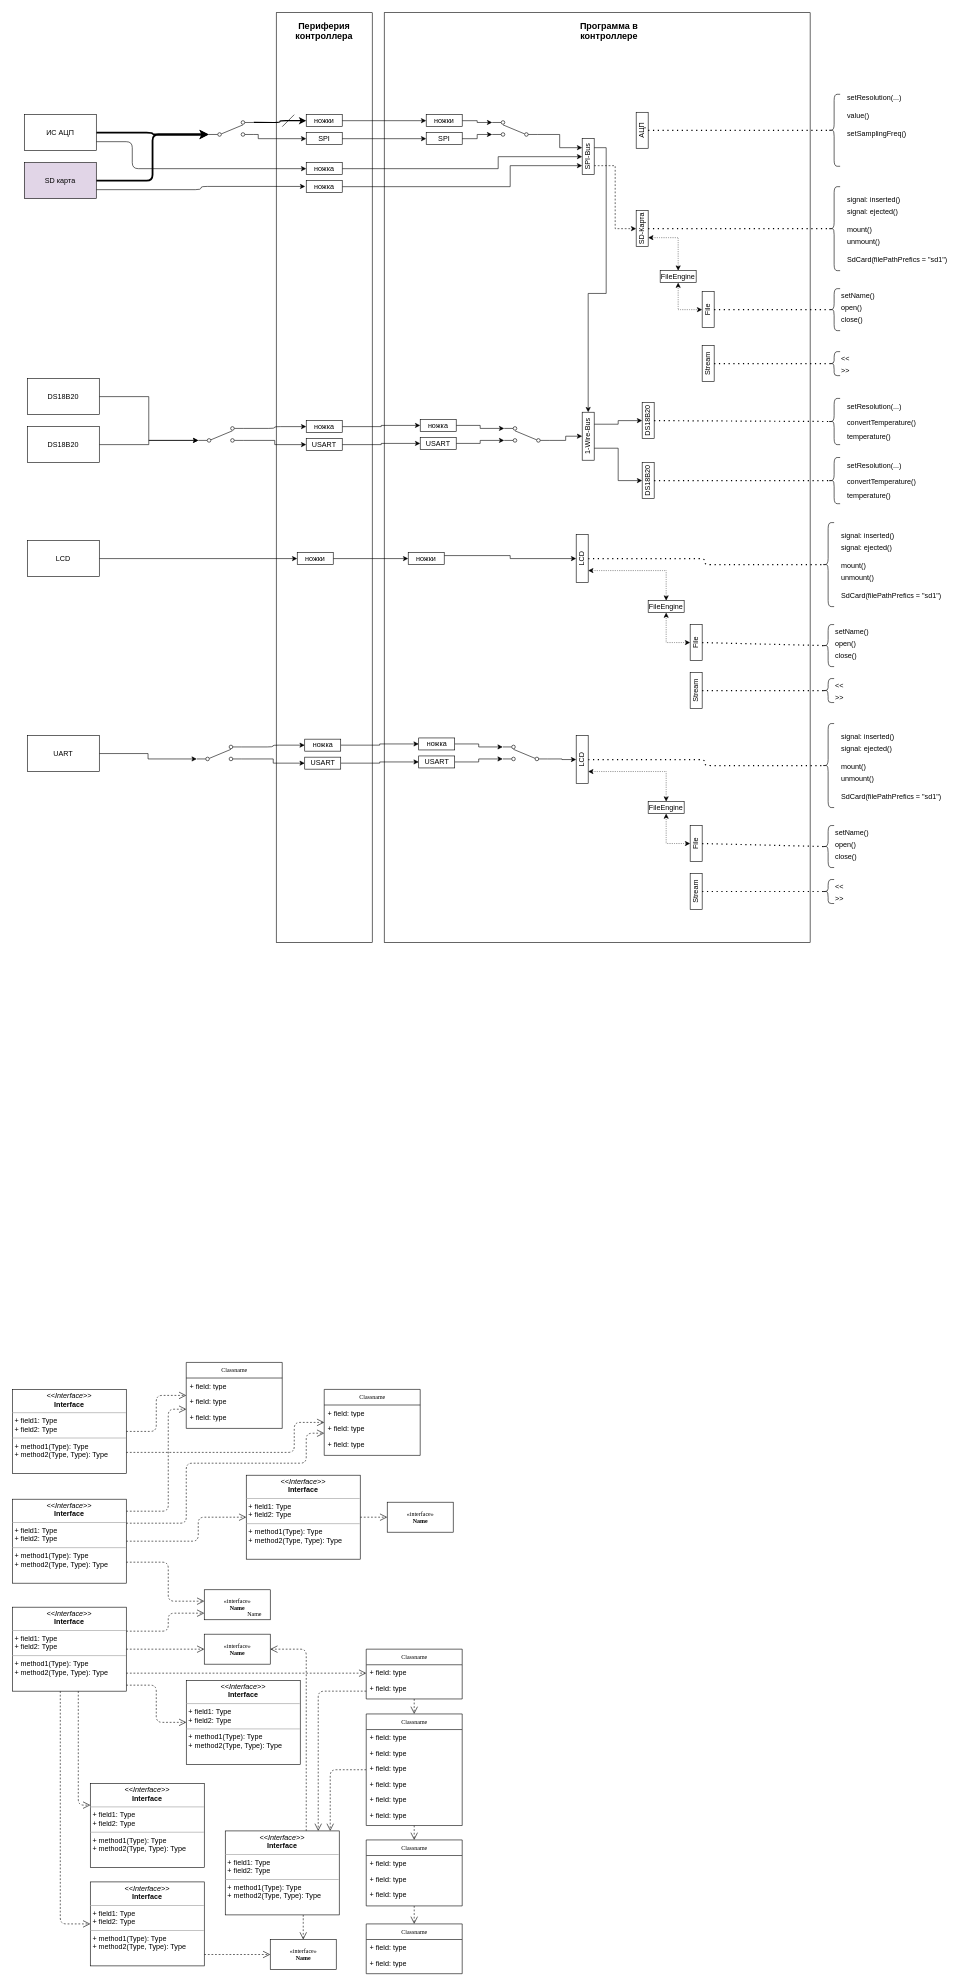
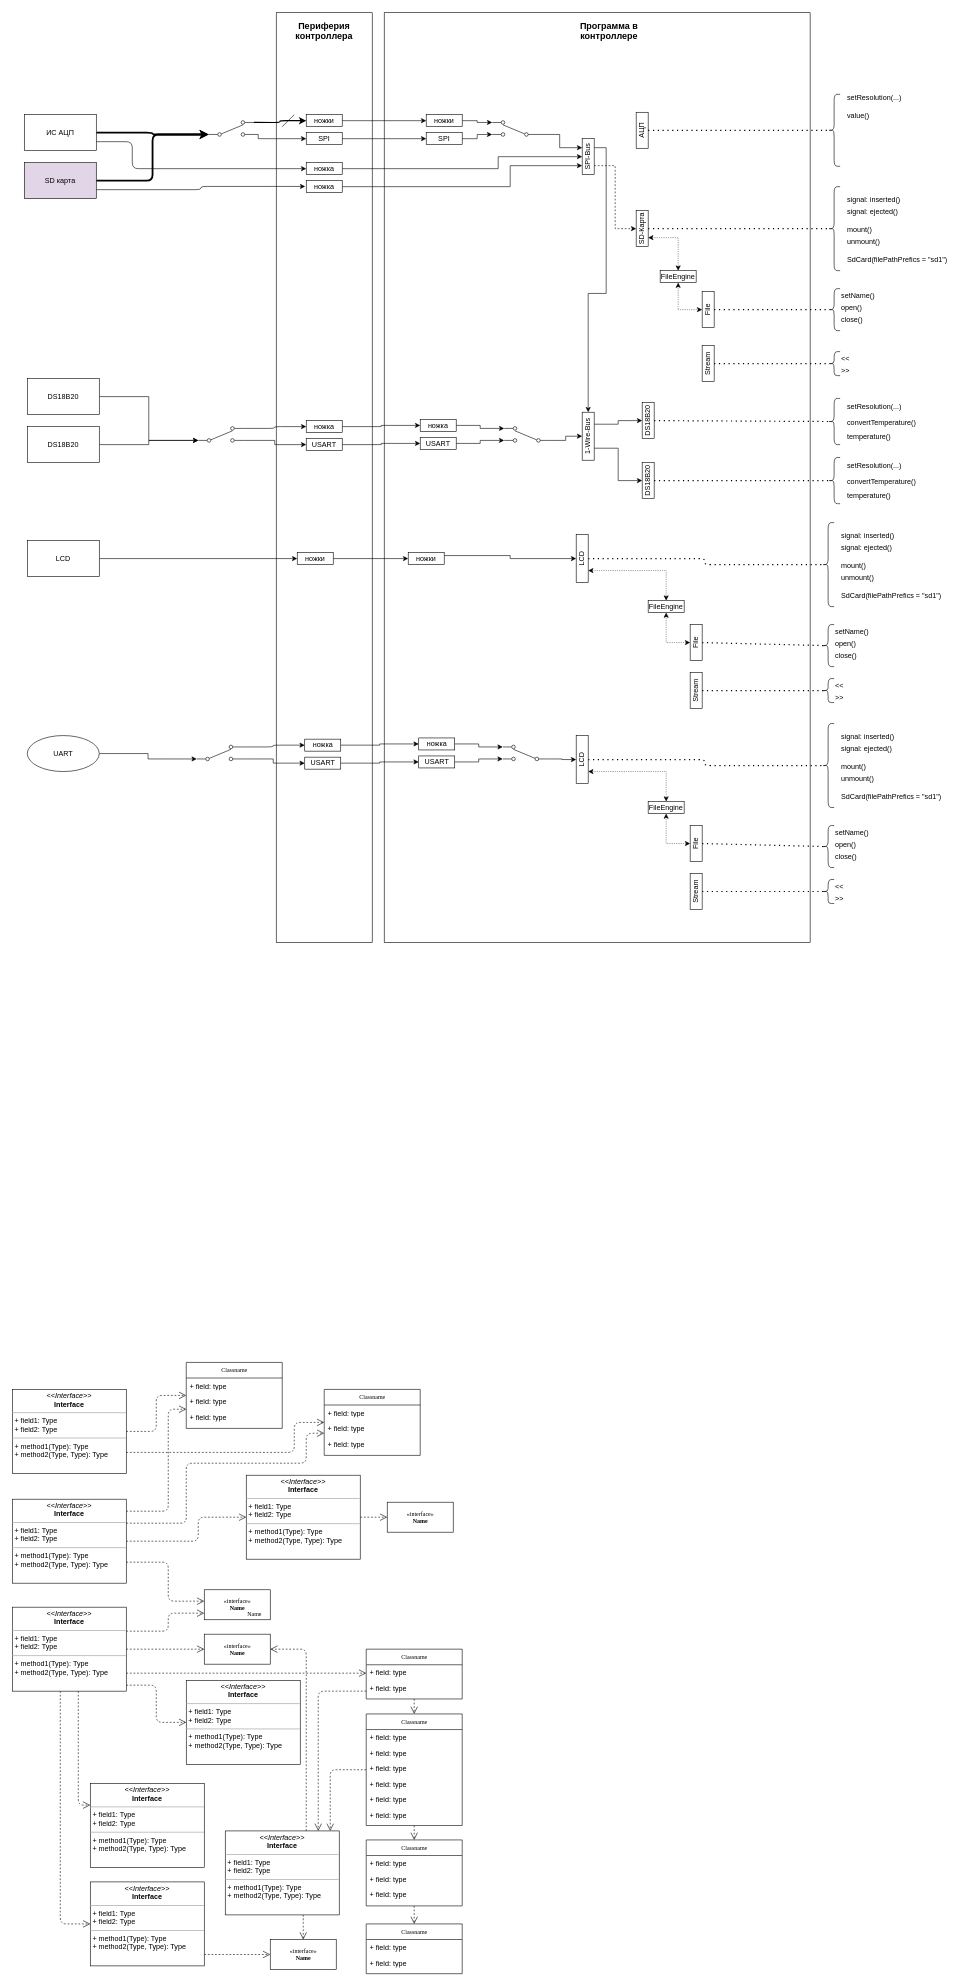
(879, 132) -> none
(63, 753) -> (63, 753)
